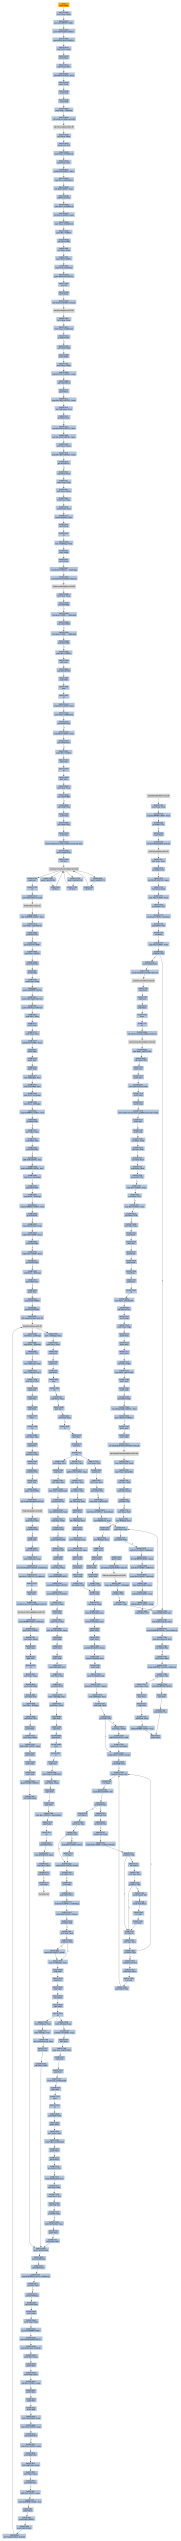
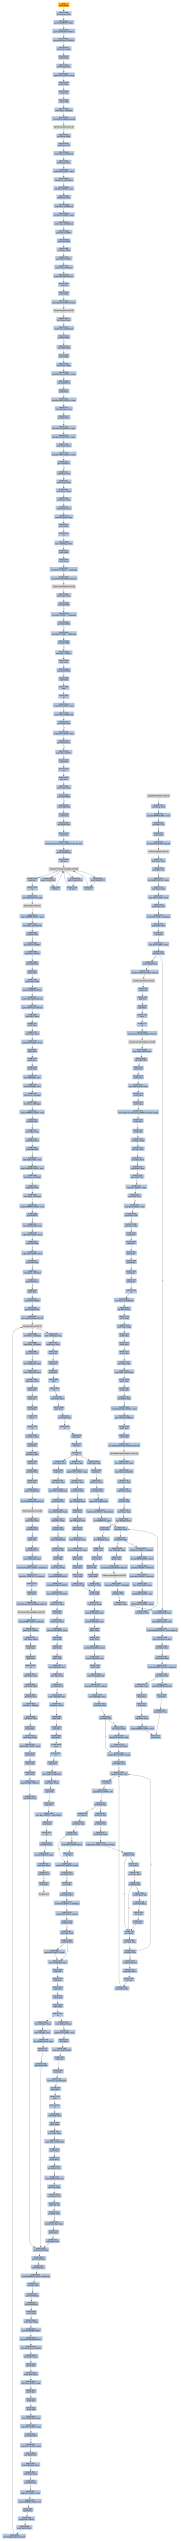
none -> (117, 1549)
